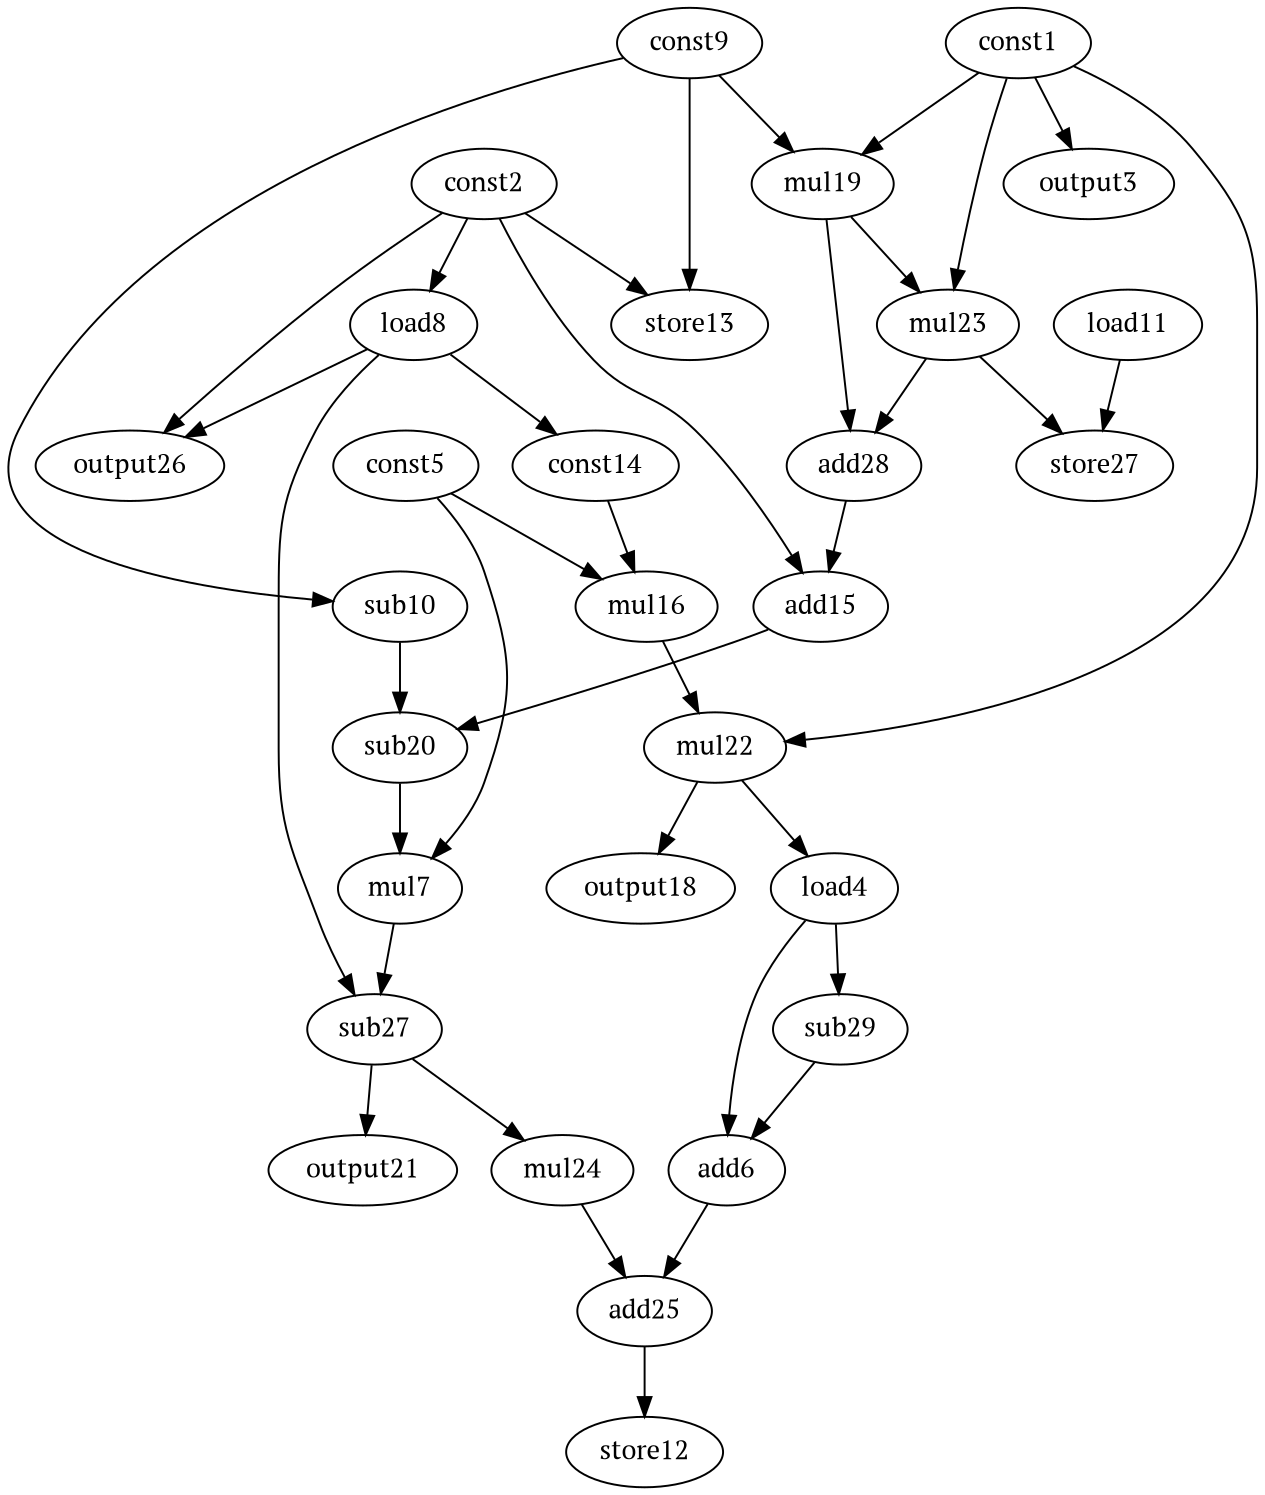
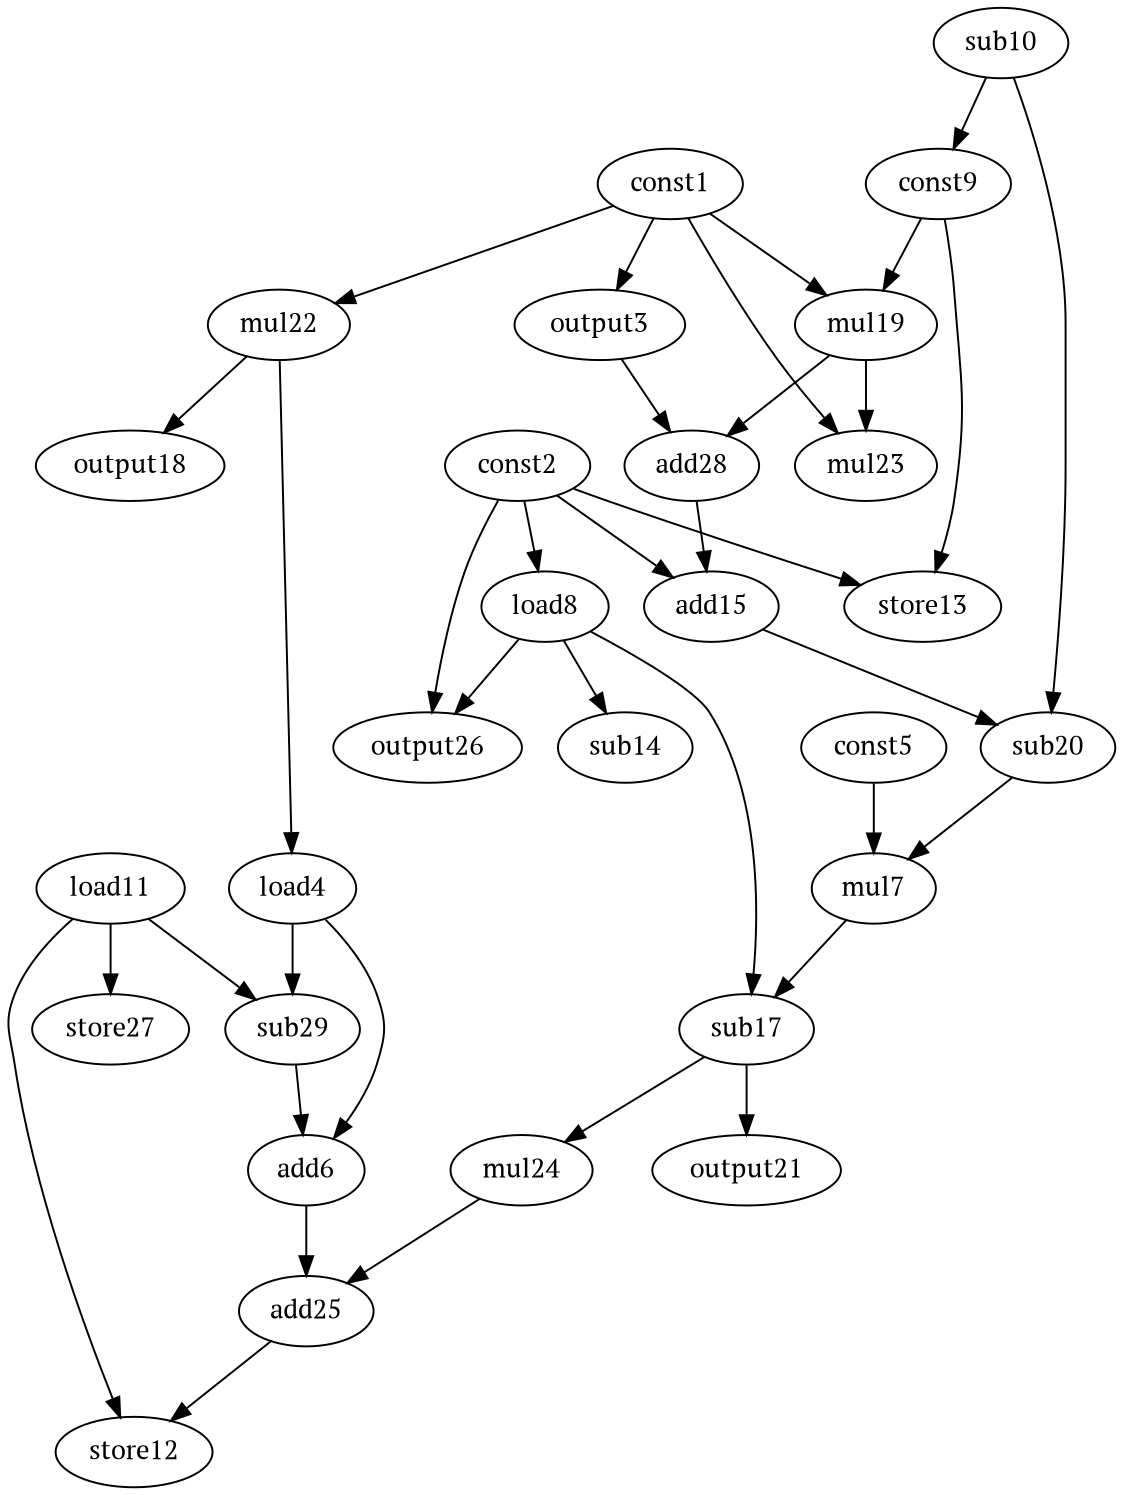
(122, 297) -> (974, 104)
(907, 387) -> (640, 387)
(1014, 388) -> none
(596, 466) -> (625, 748)
(647, 607) -> none
none -> (194, 953)
(375, 1029) -> (747, 1029)
none -> (33, 1153)
